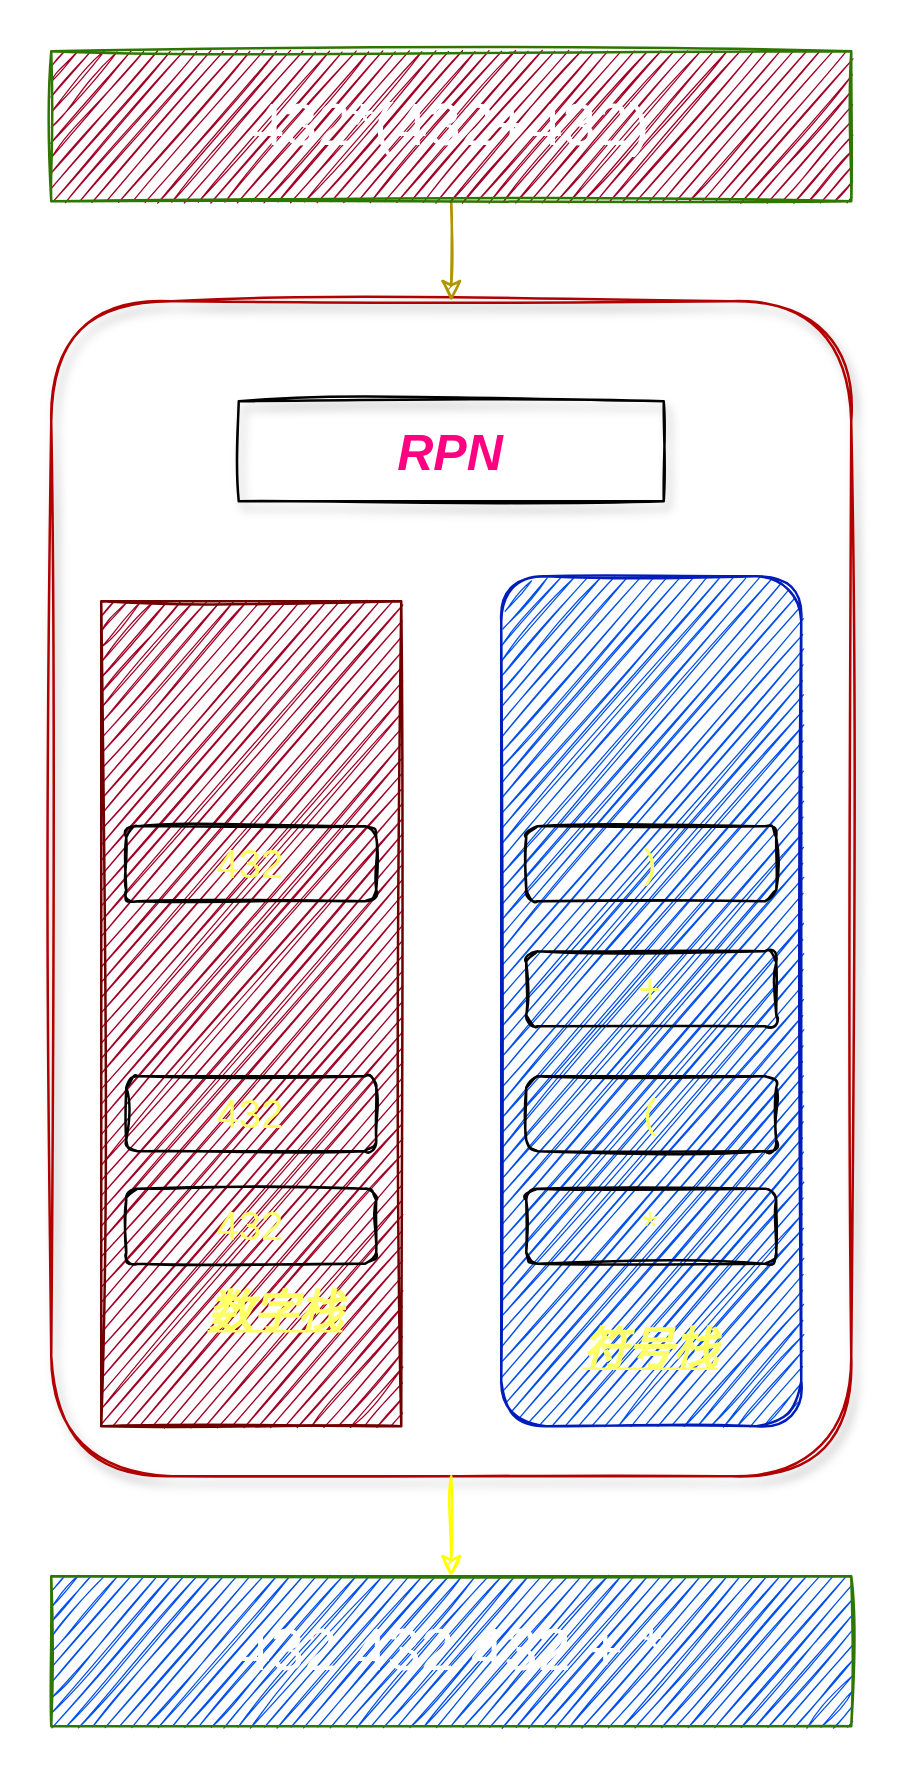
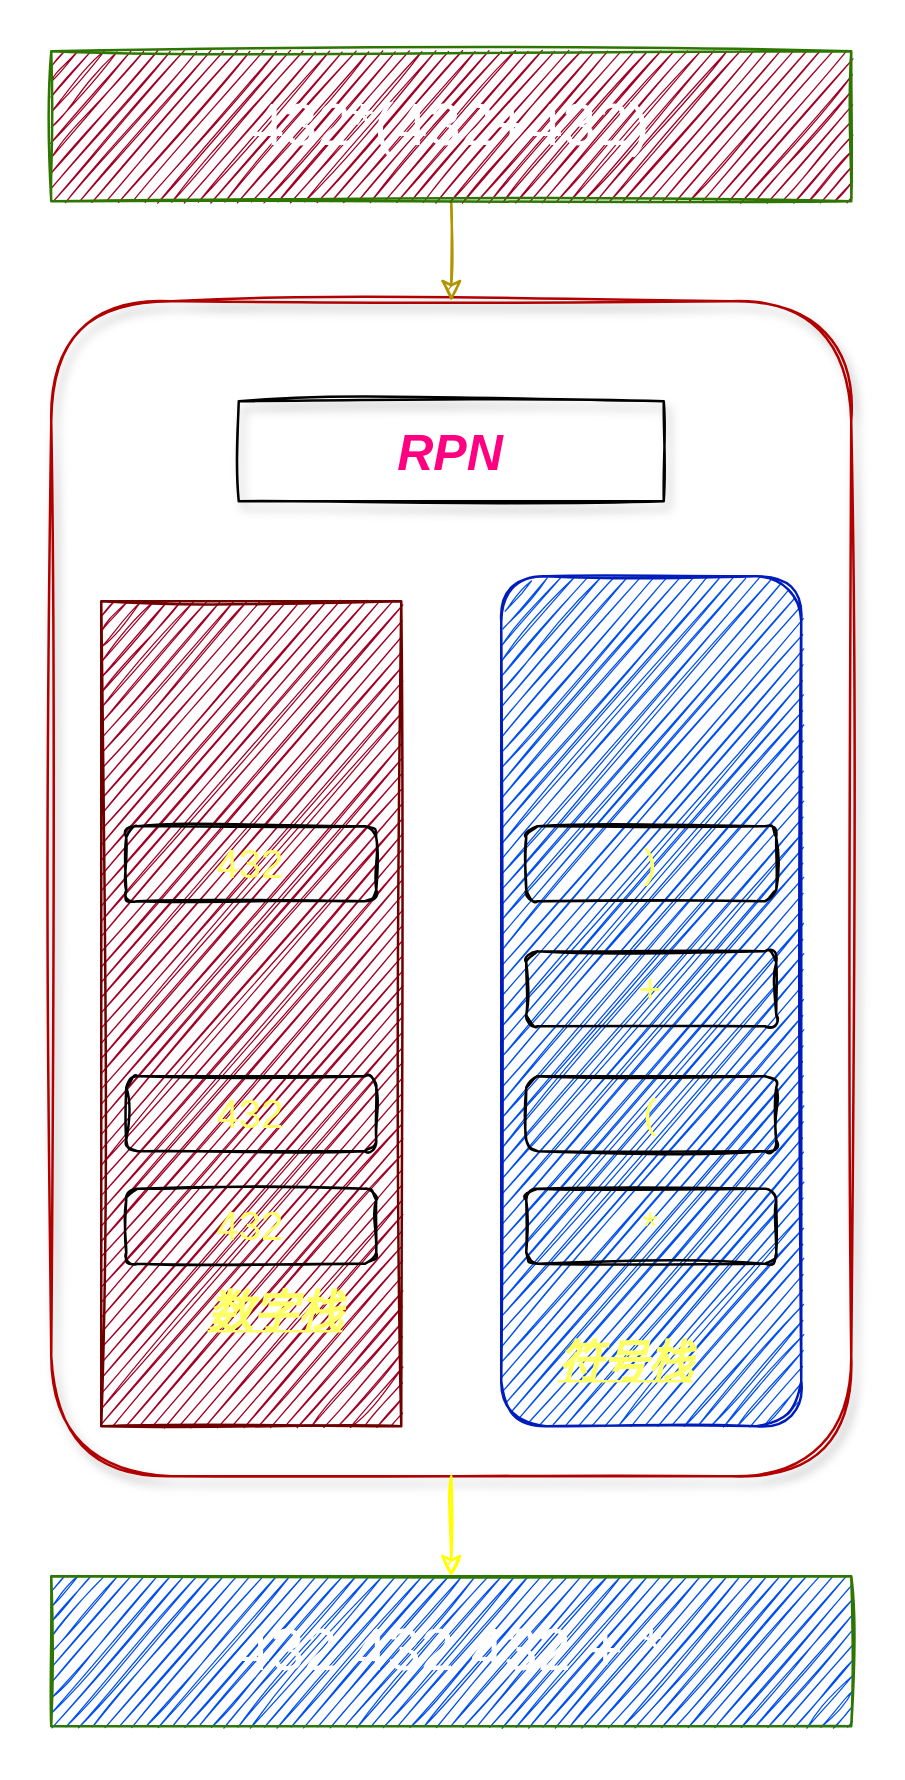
(651, 1351) -> (626, 1364)
